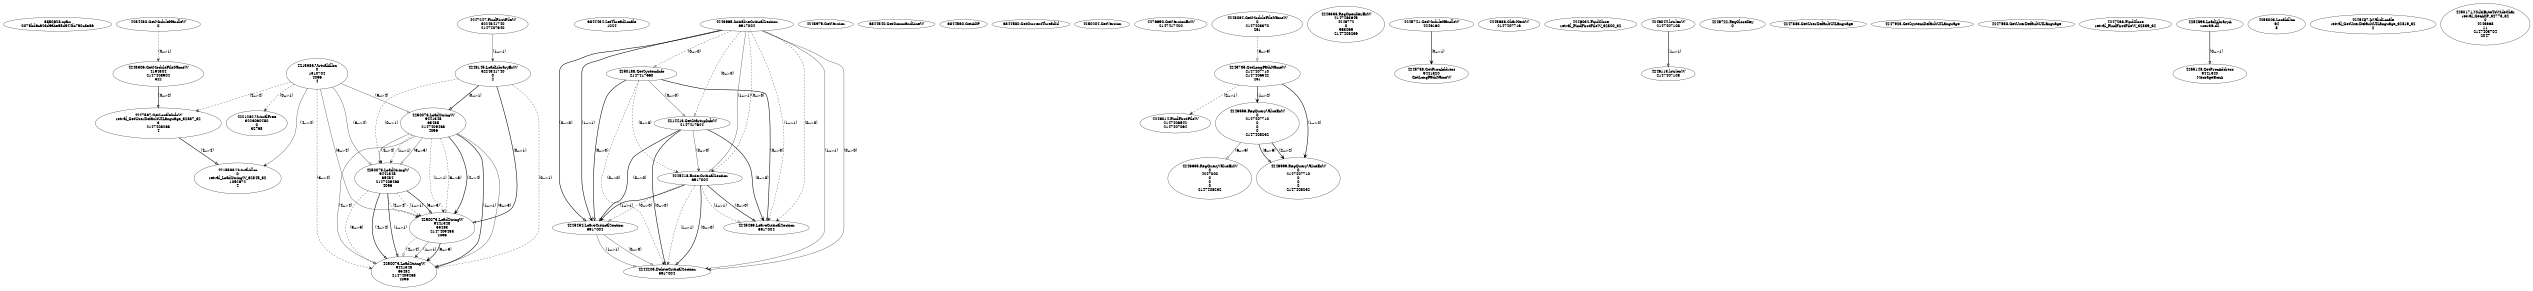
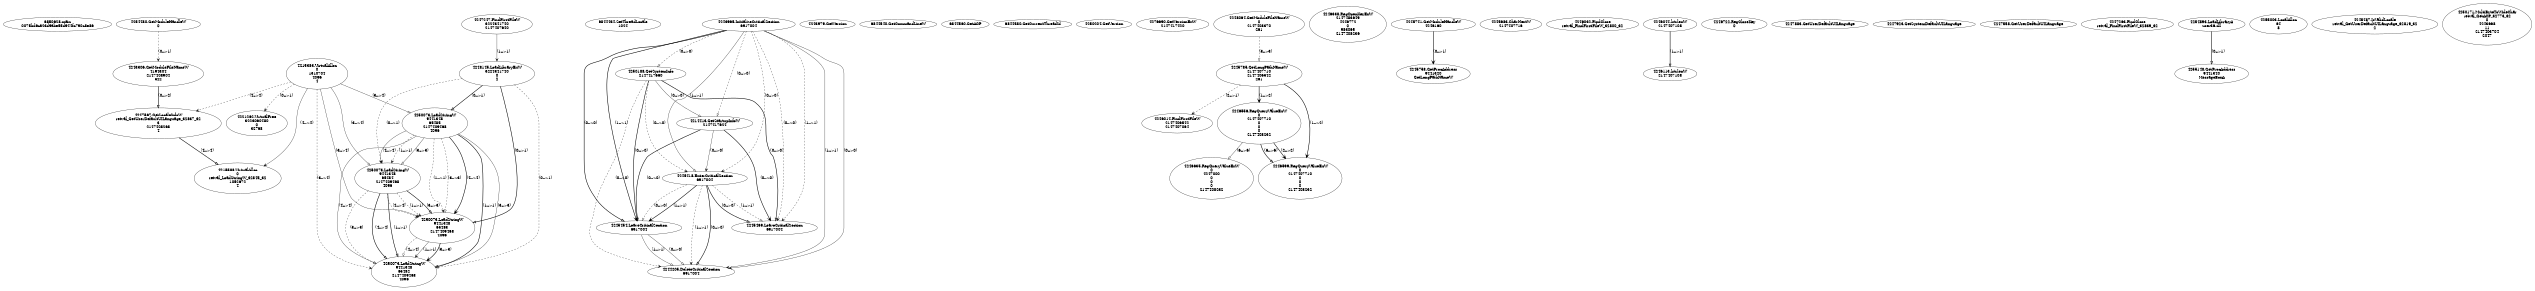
(653, 191) -> none
